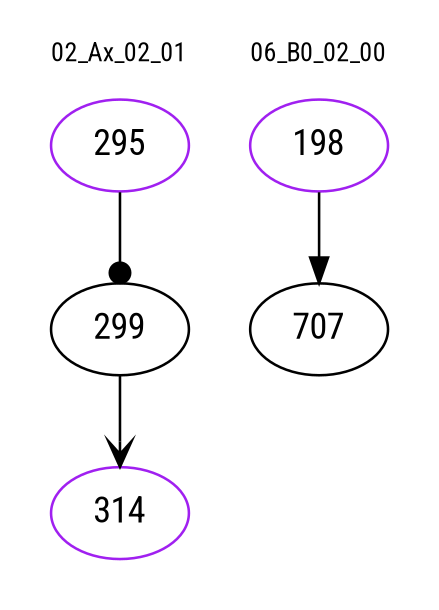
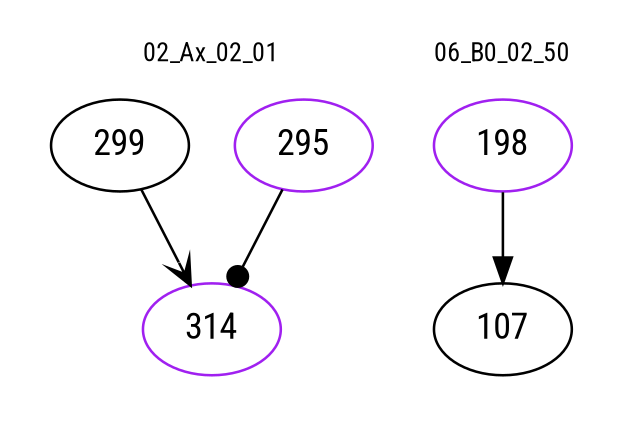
(319, 55) -> (503, 55)
(120, 227) -> (263, 228)
(319, 329) -> (503, 329)
